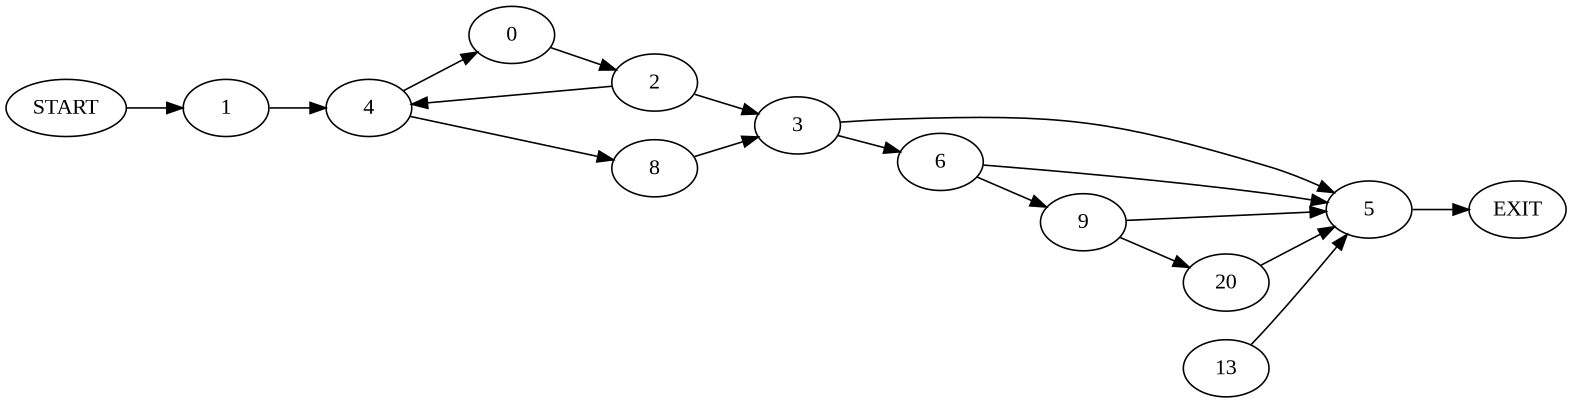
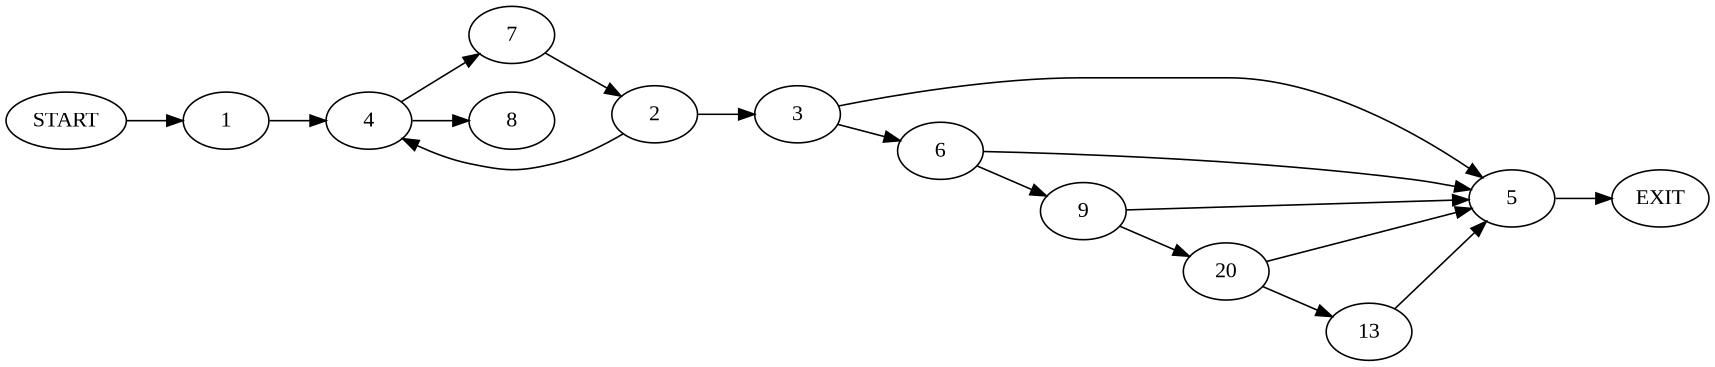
(512, 35) -> (512, 35)
(719, 149) -> none
none -> (1290, 298)
